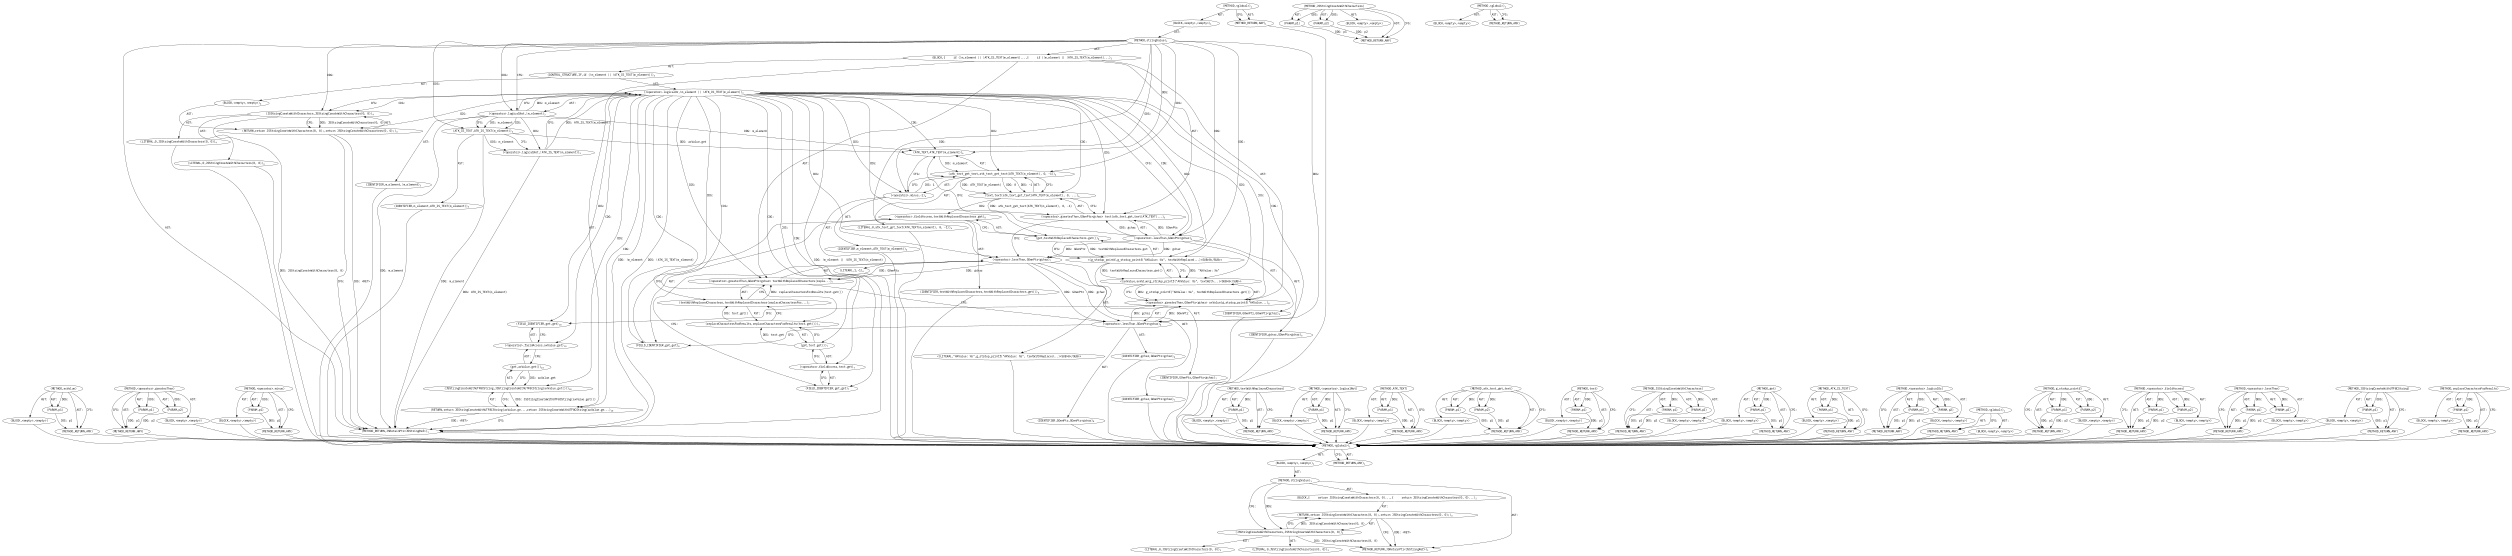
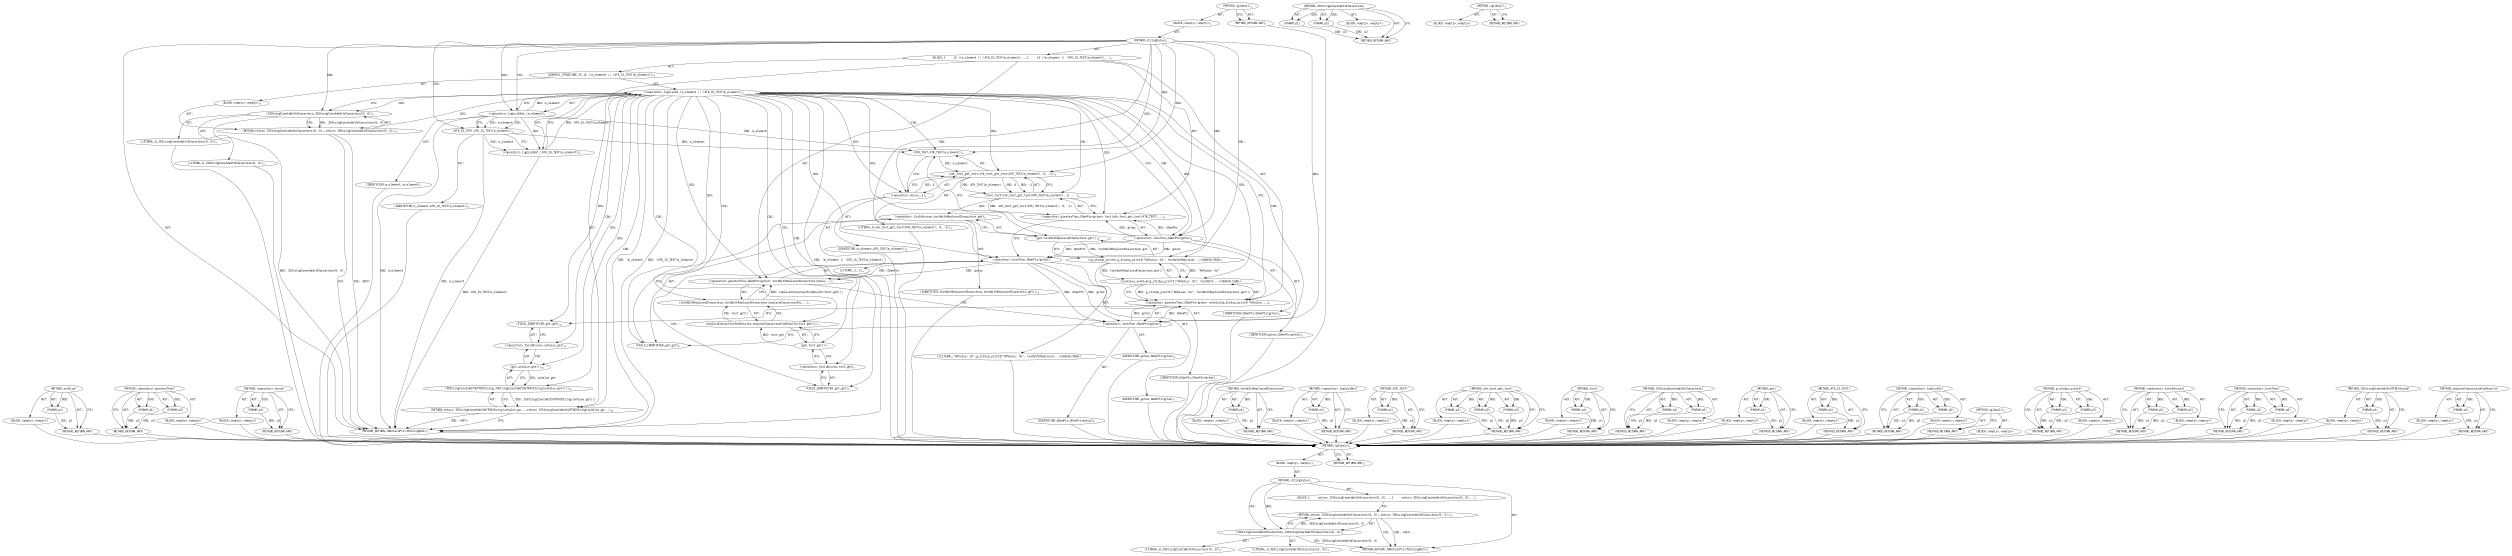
none -> (571, 111)
(693, 142) -> (693, 142)
none -> (605, 232)
none -> (1511, 410)
